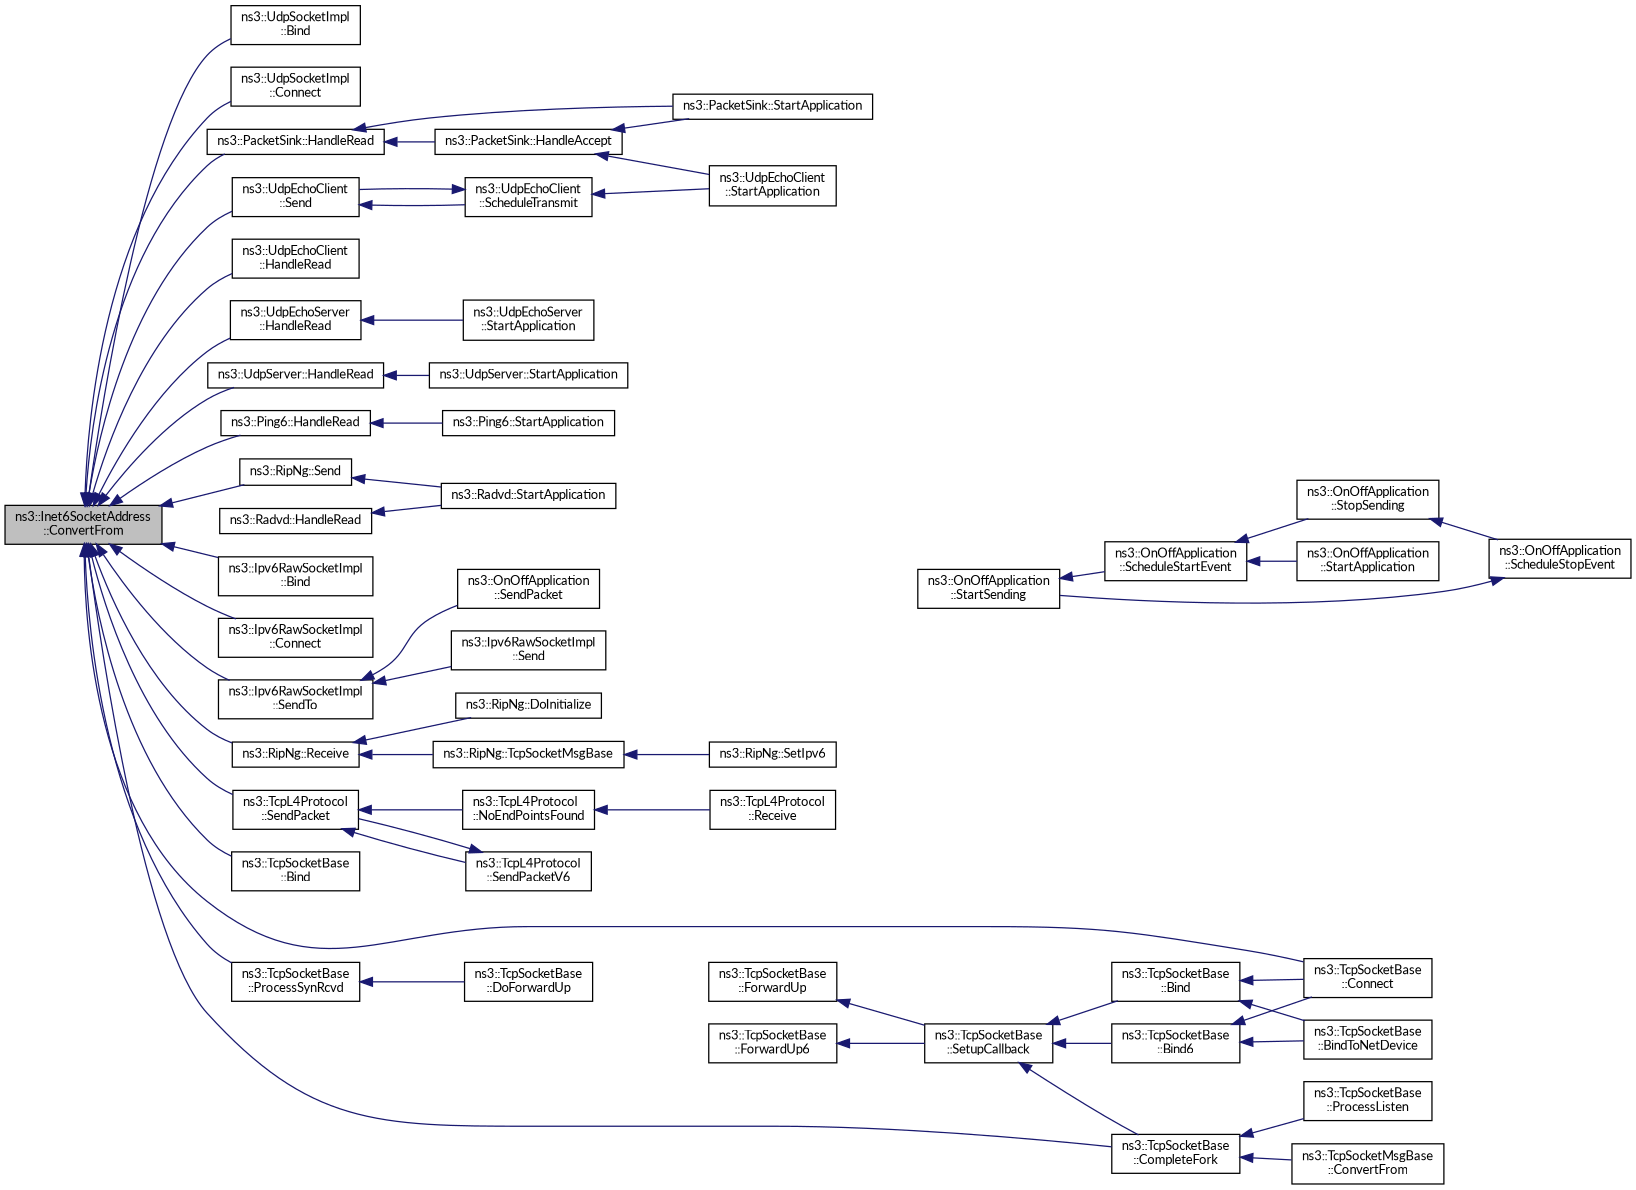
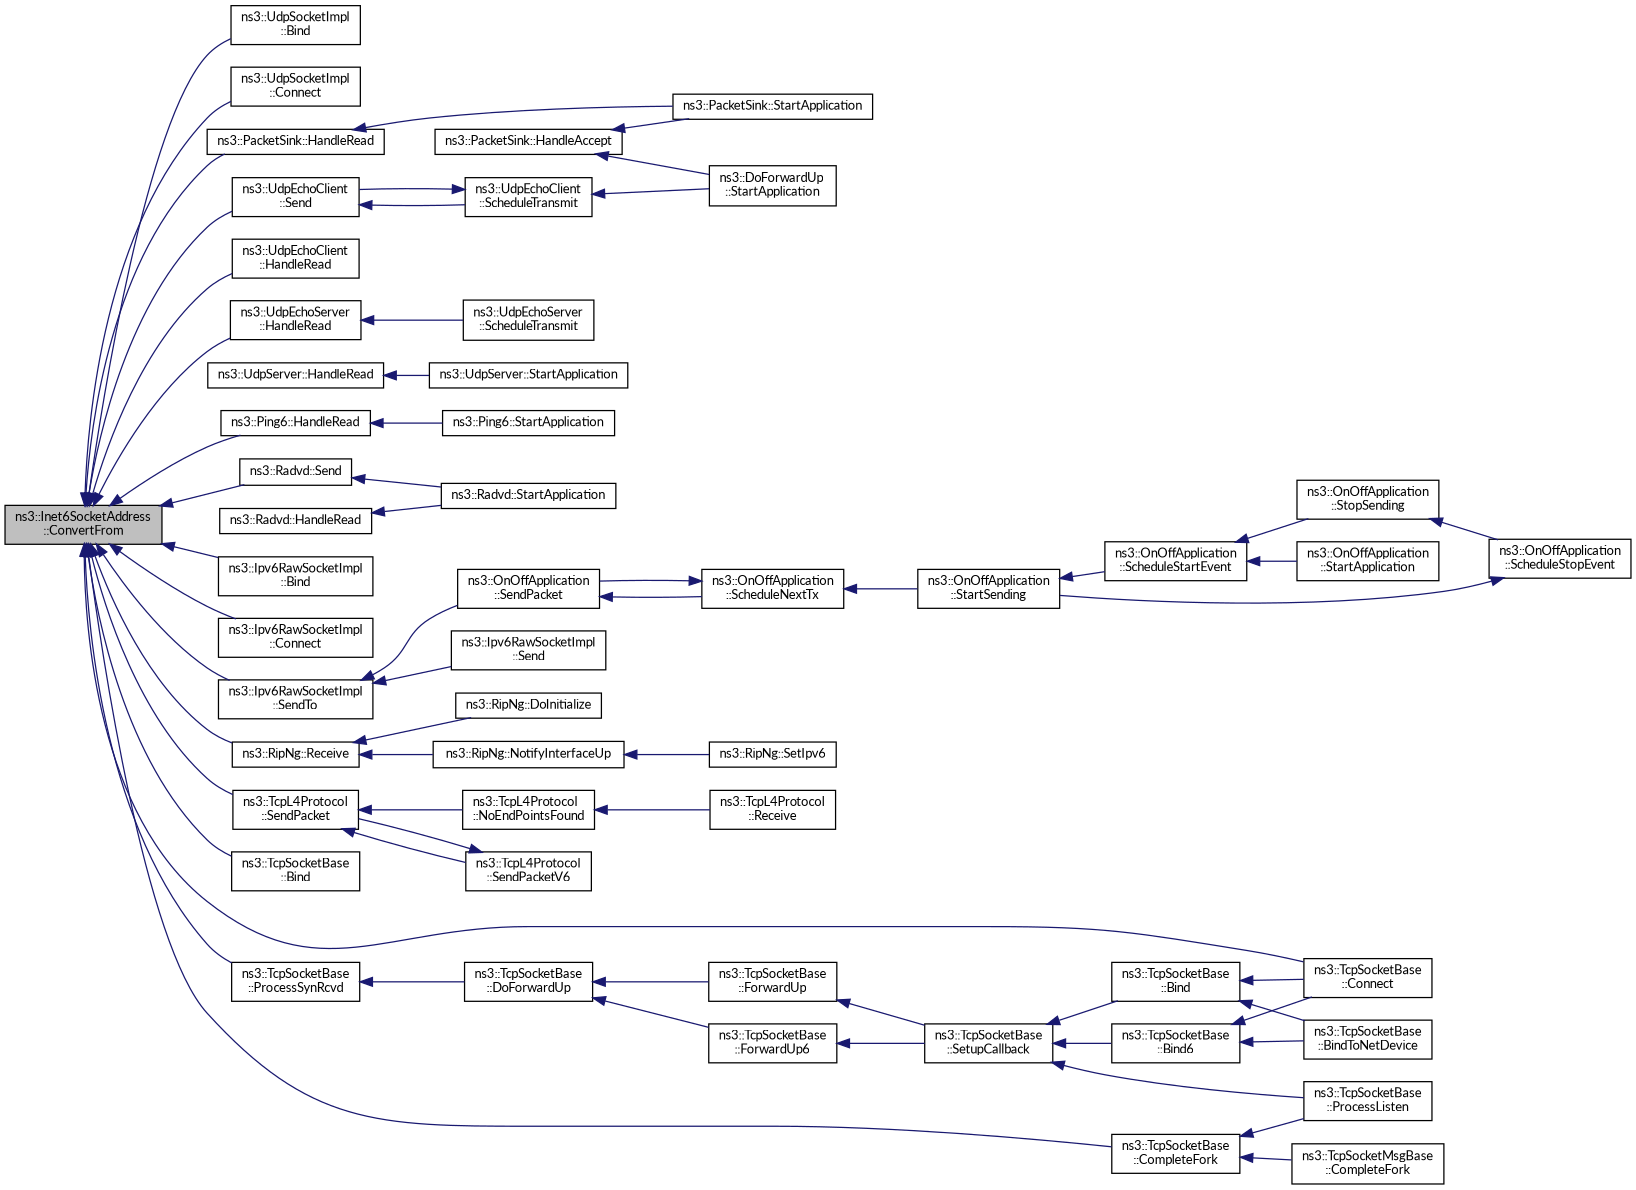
(416, 142) -> none
(773, 186) -> (773, 186)
(529, 320) -> (529, 320)
(163, 433) -> none
(296, 472) -> (296, 472)
none -> (773, 589)
(529, 755) -> (529, 755)
none -> (657, 982)
none -> (657, 1014)
(1083, 1103) -> (1183, 1087)
(1368, 1164) -> (1368, 1164)
